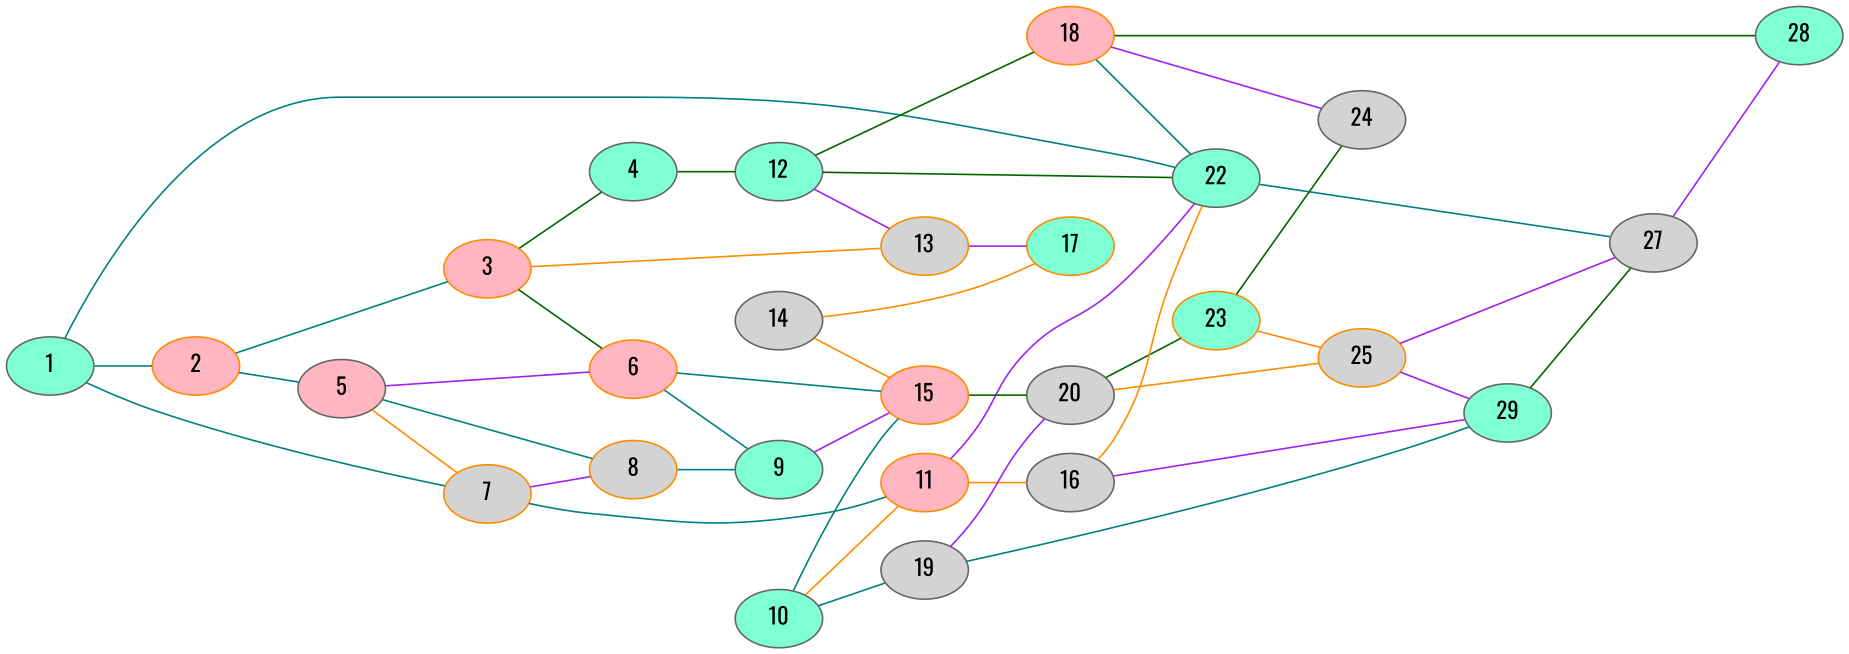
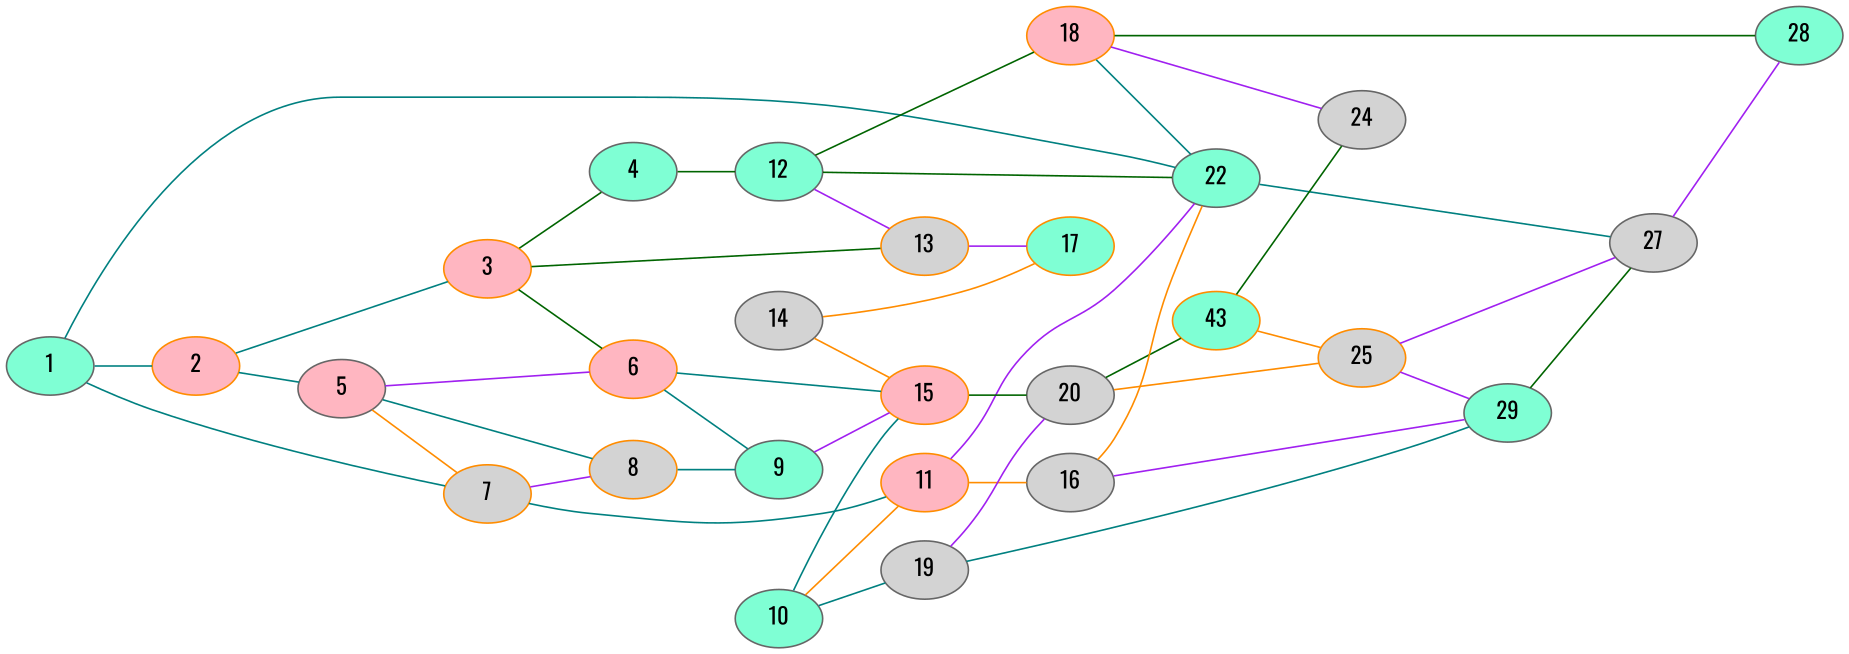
(706, 257) -> (706, 257)
(1216, 321) -> (1216, 321)
